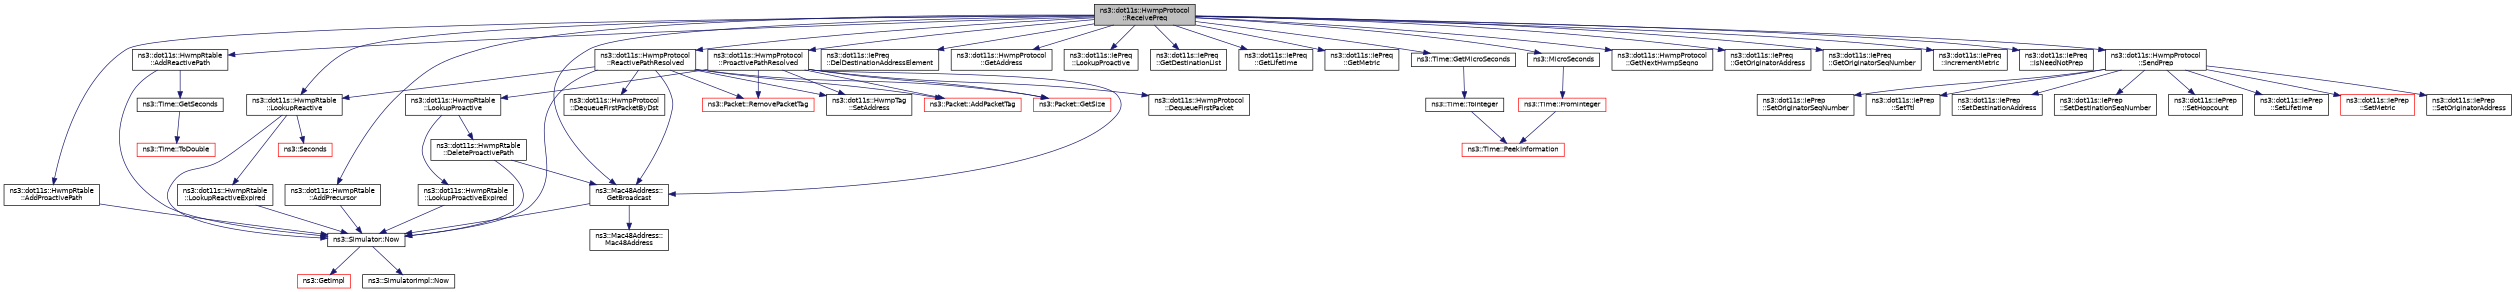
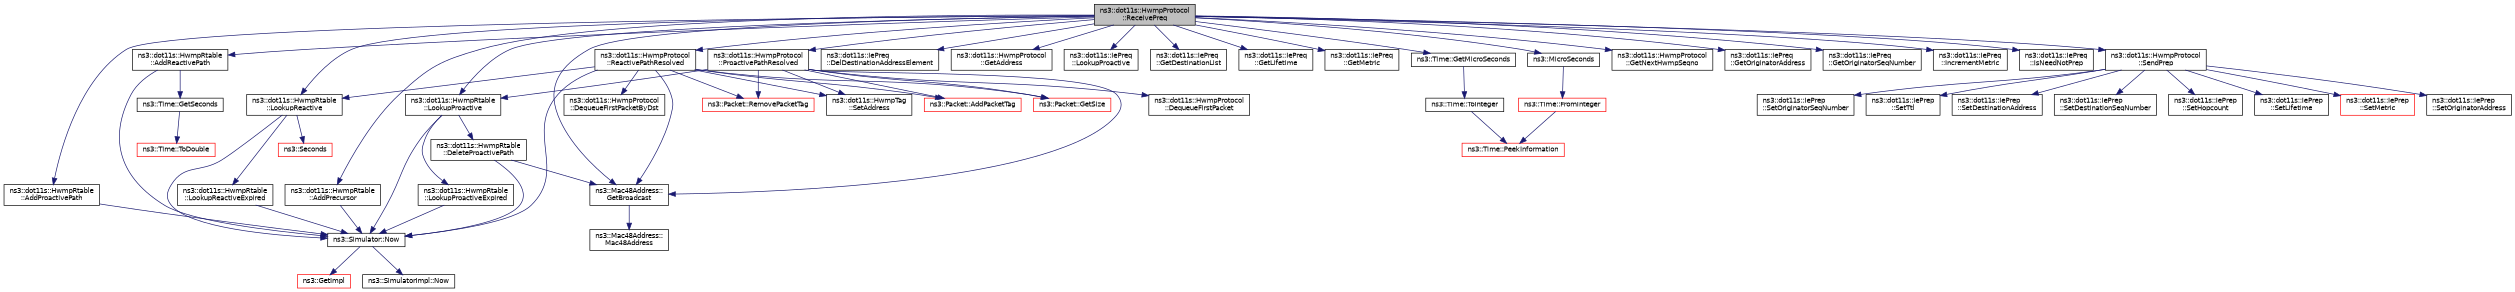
none -> (771, 25)
(528, 214) -> (404, 169)
